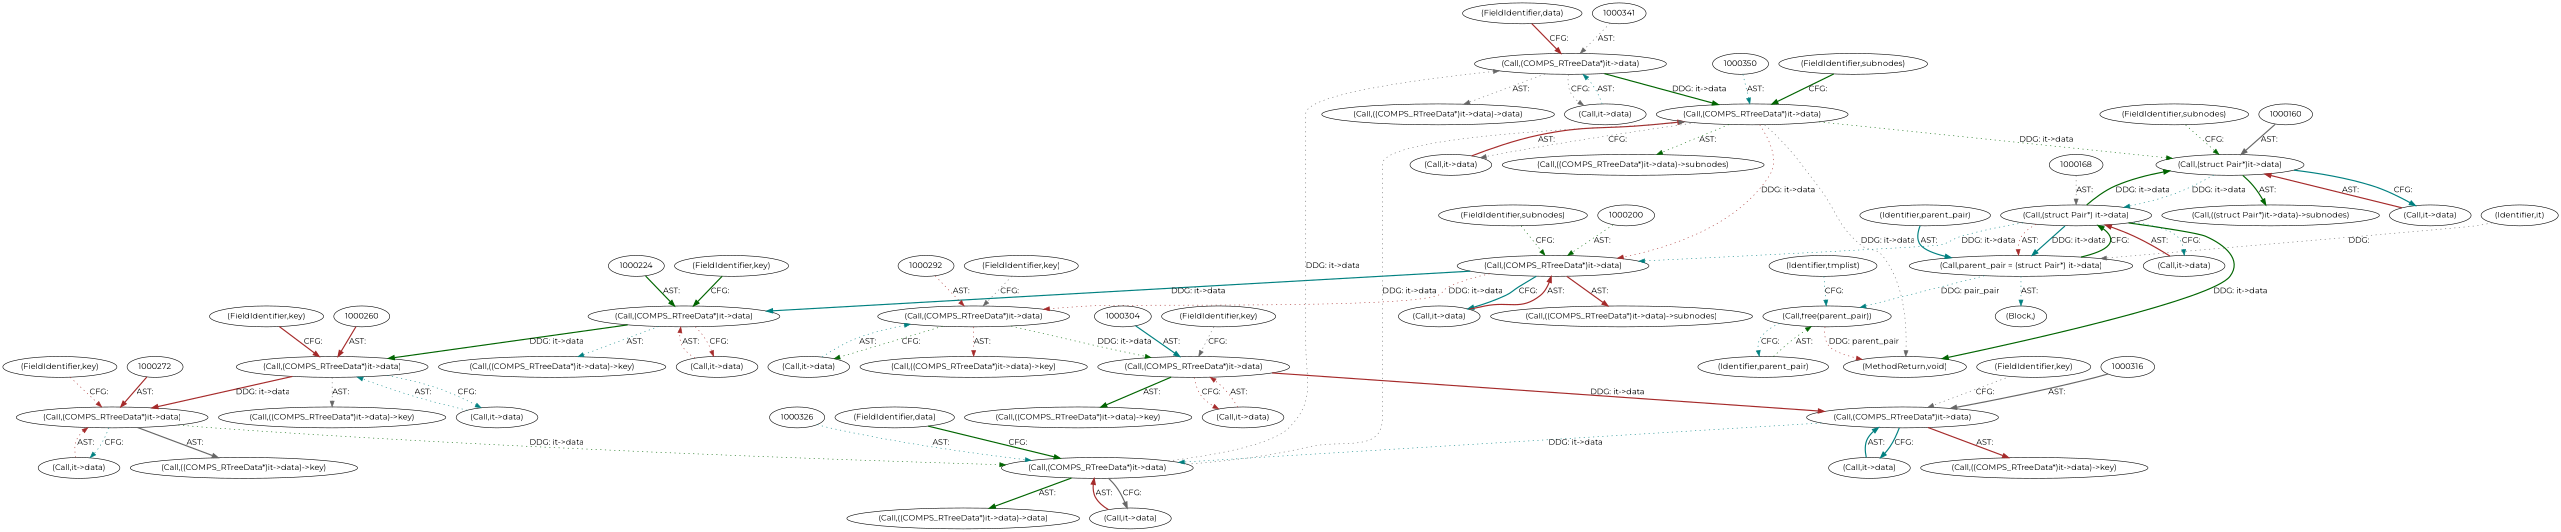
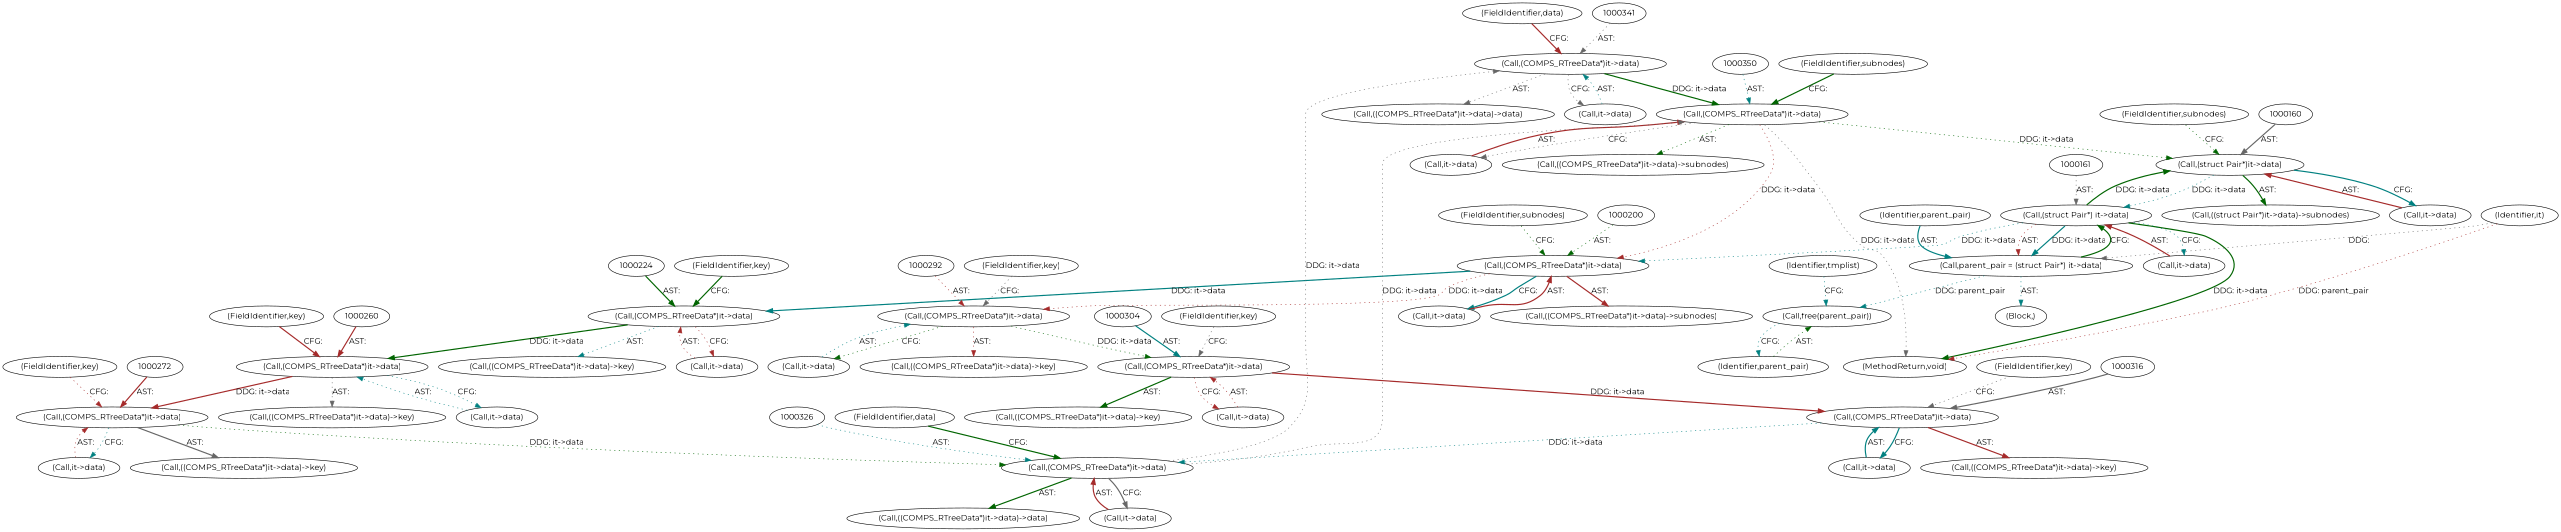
(2076, 165) -> (2076, 165)
(1970, 291) -> (1970, 291)
(1833, 349) -> (2229, 306)
